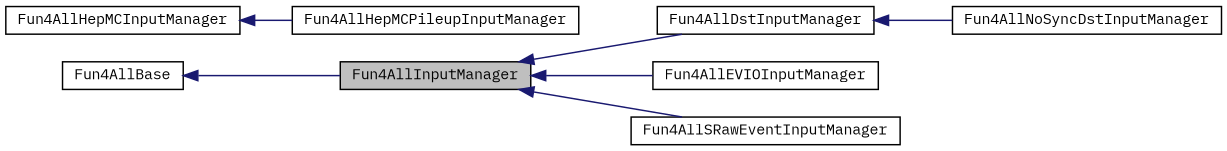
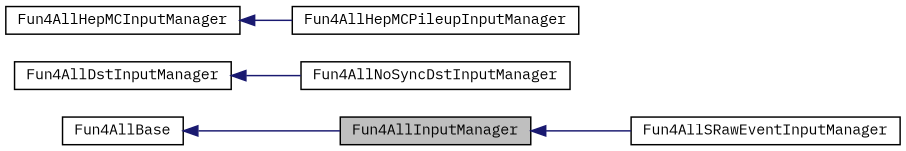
(608, 47) -> none
(766, 76) -> none
